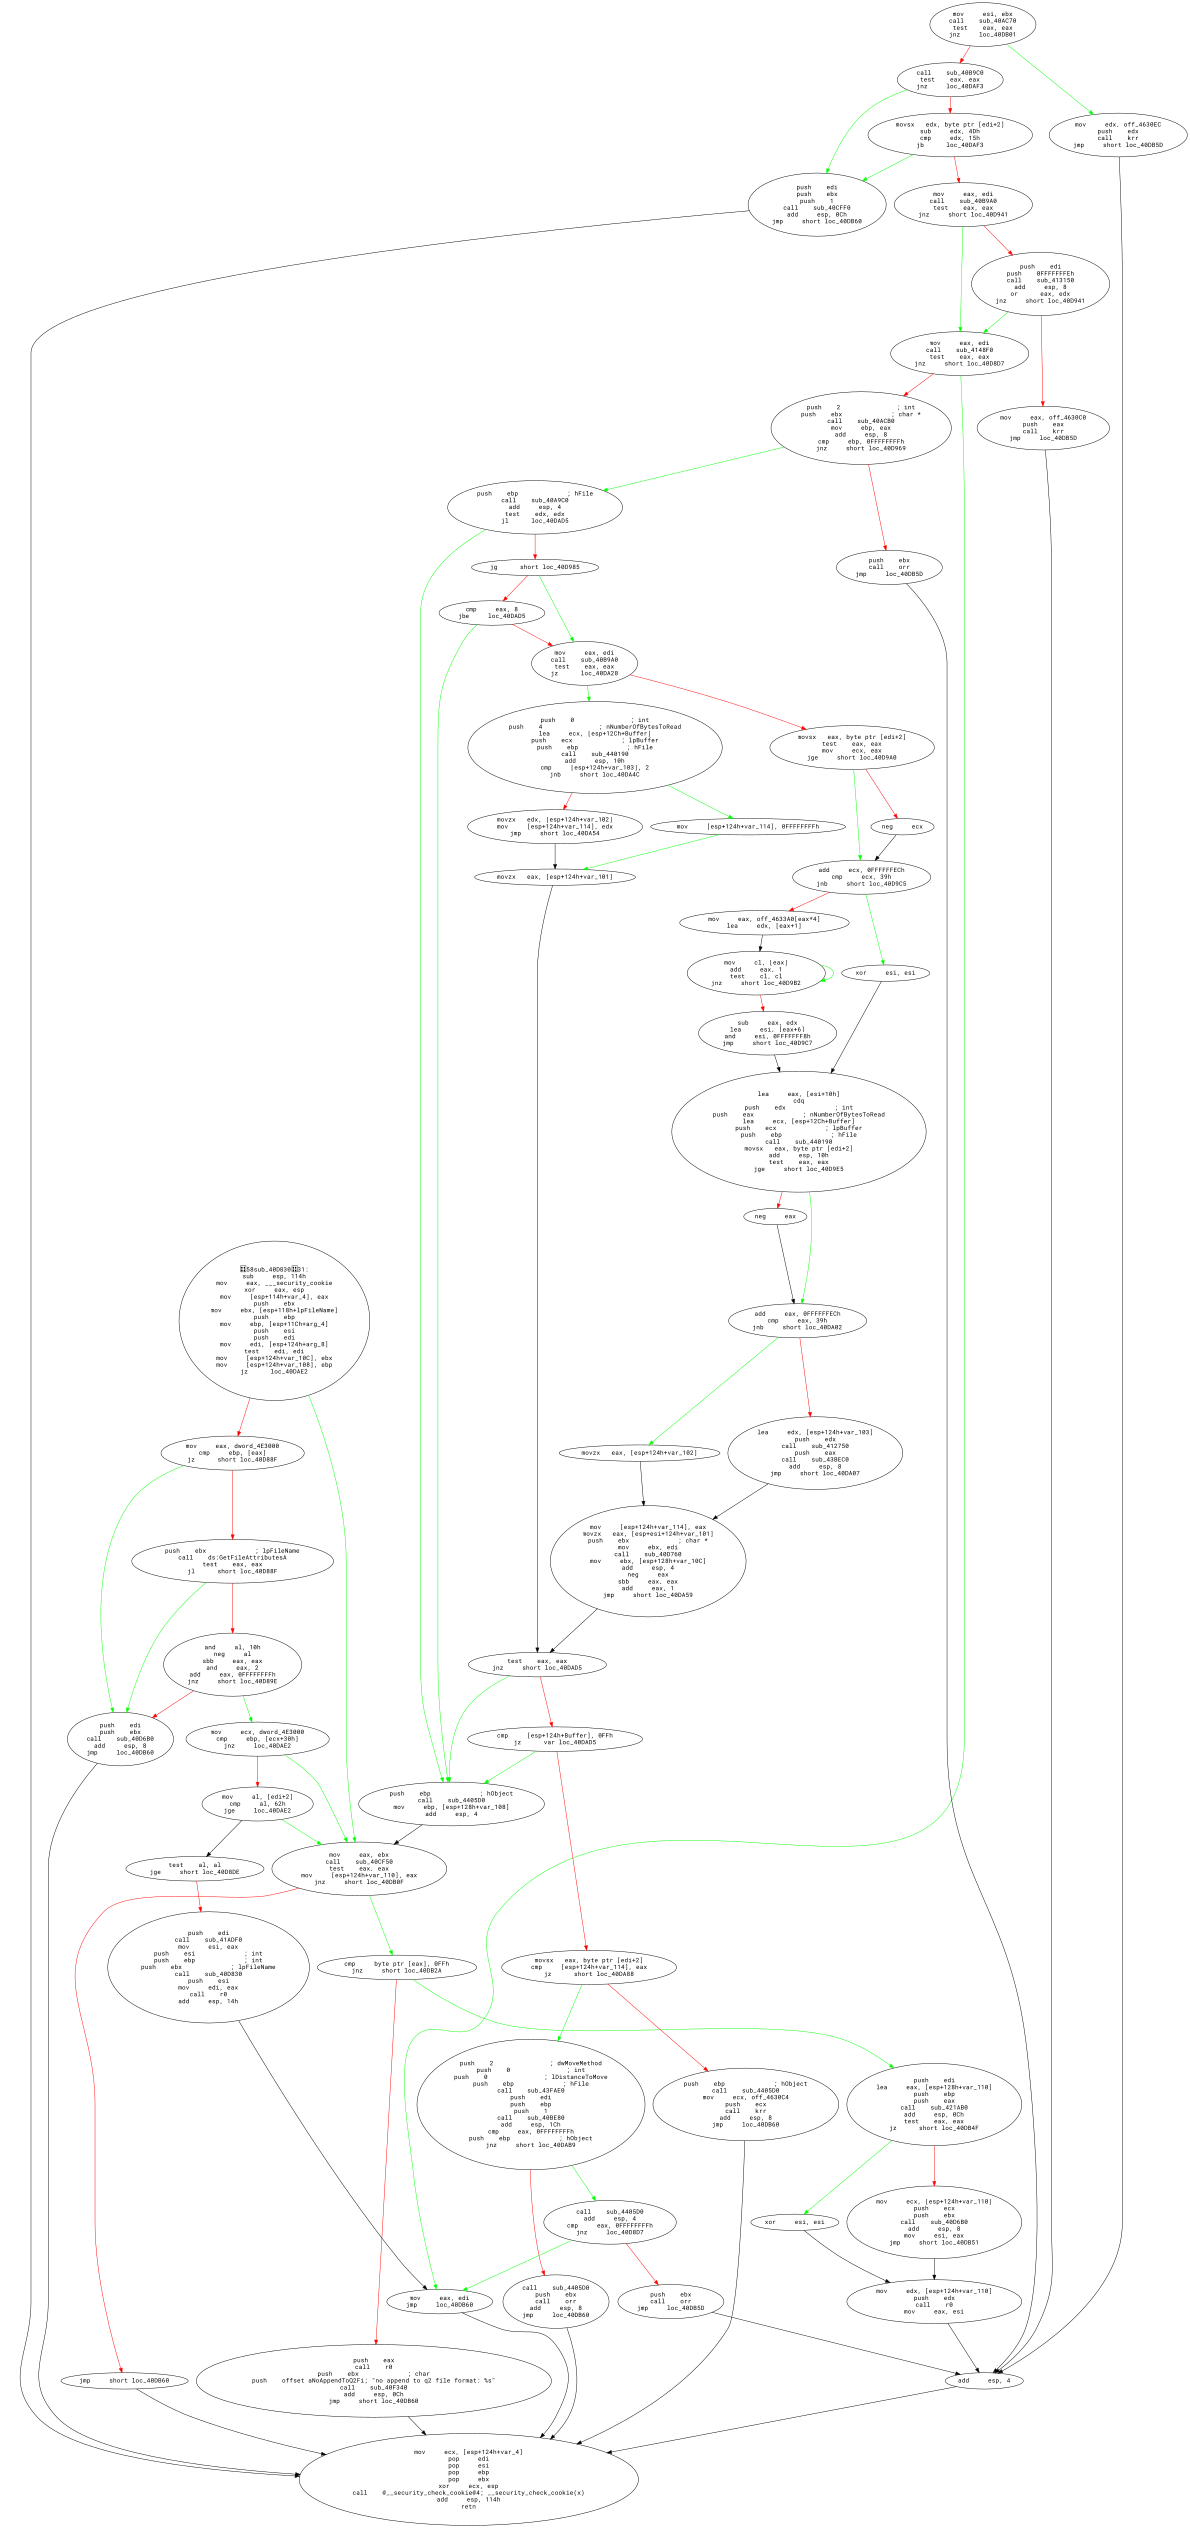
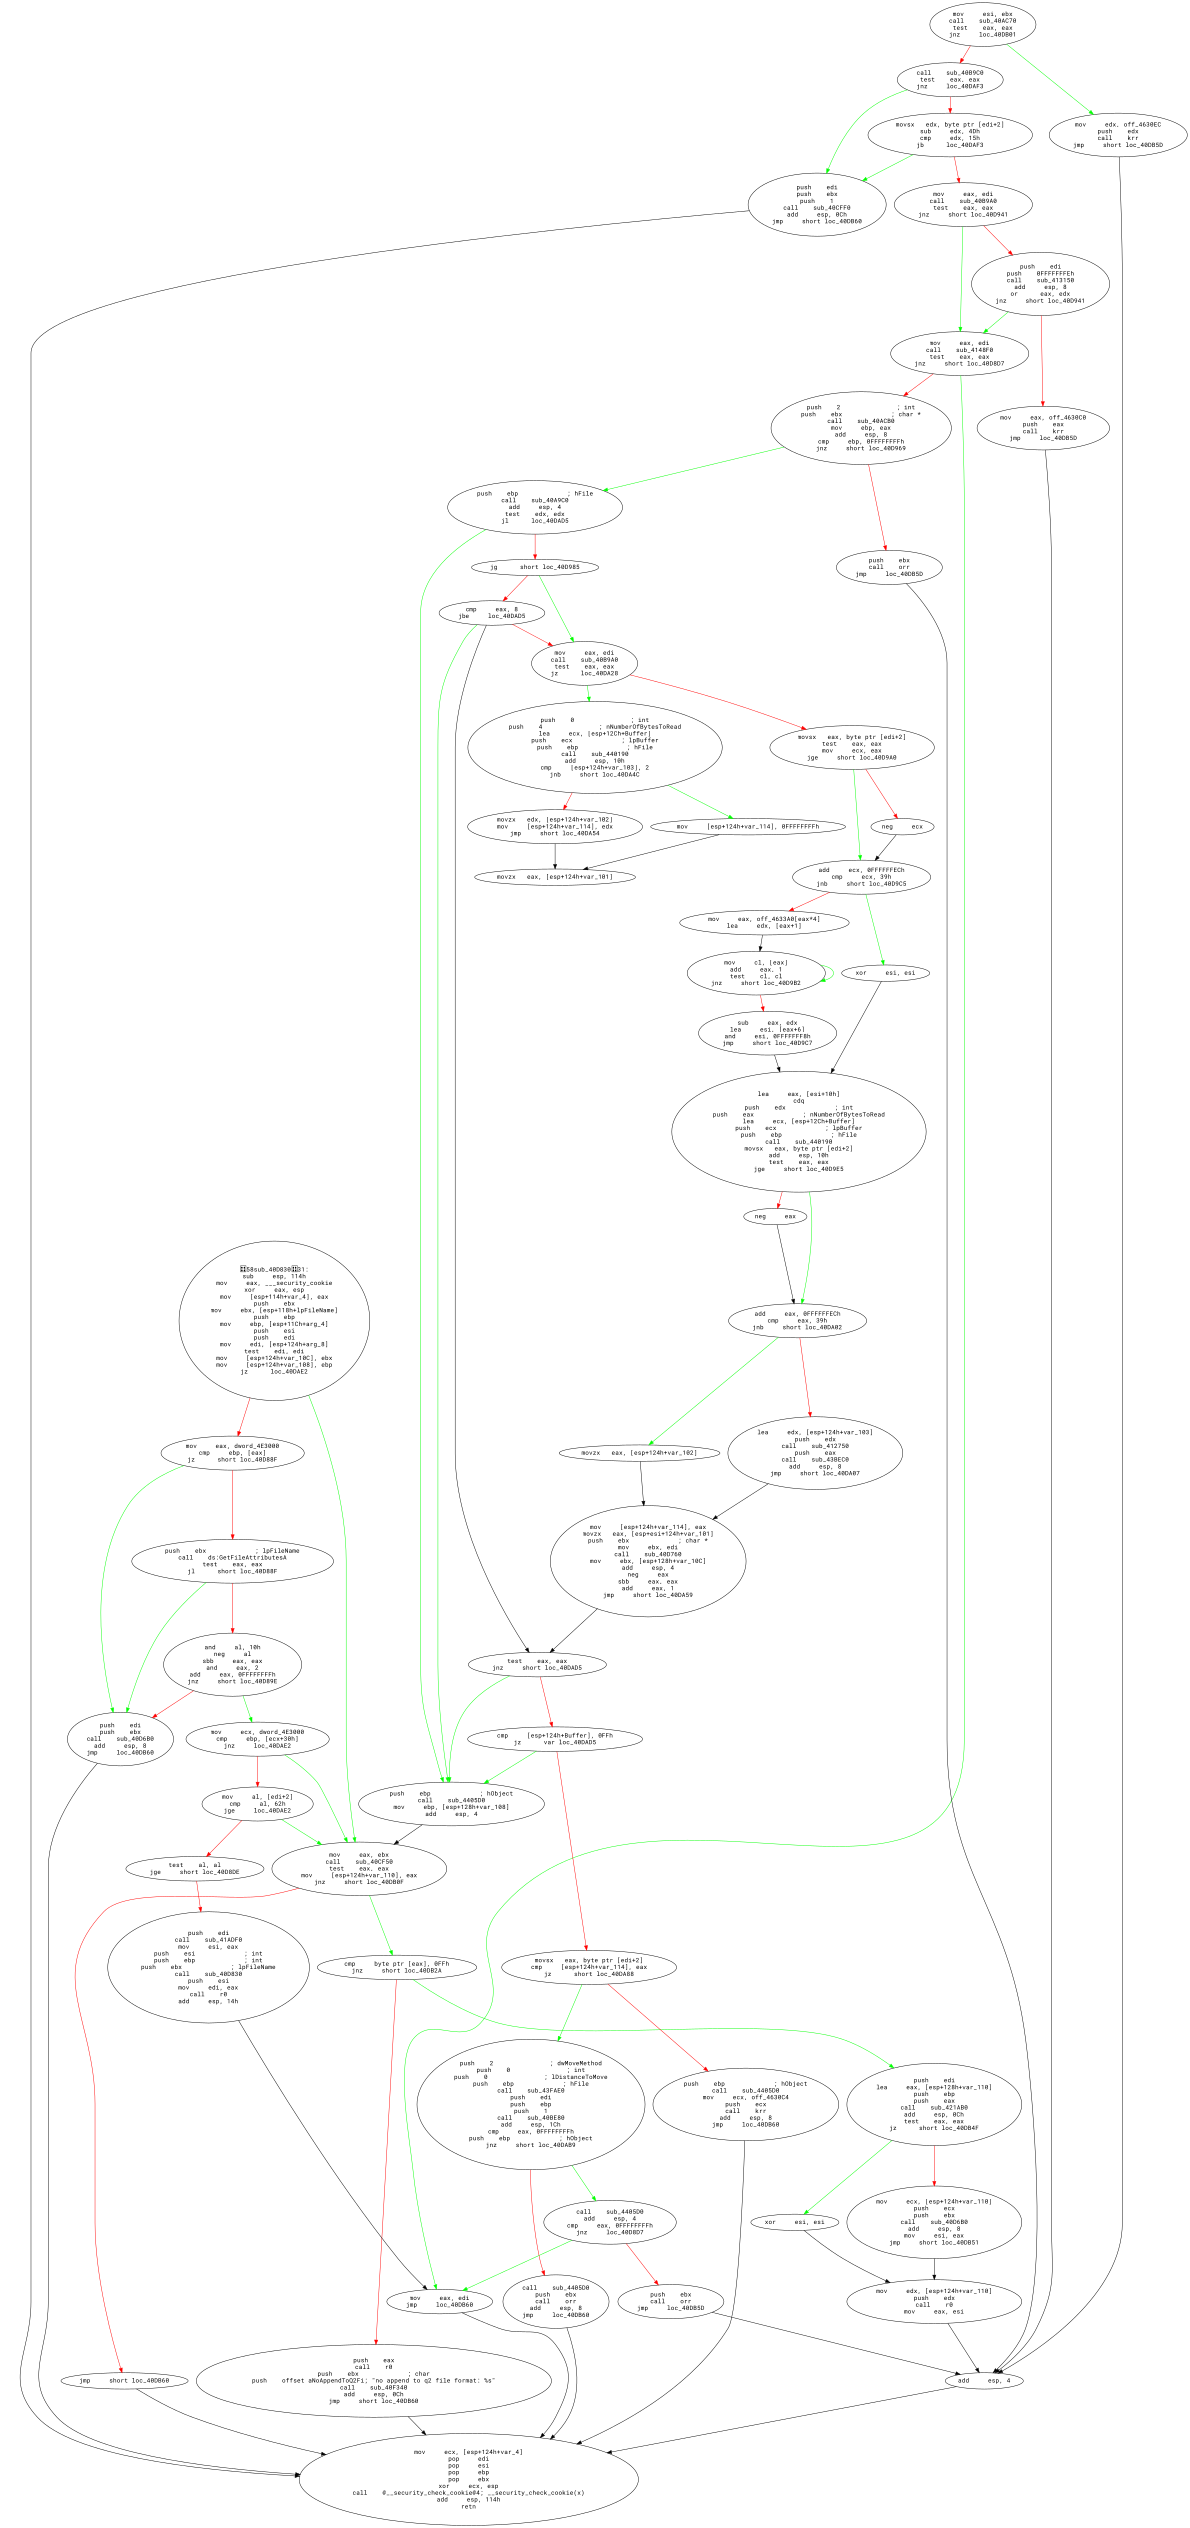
(654, 851) -> (654, 851)
(537, 1266) -> (455, 1142)
(226, 1837) -> (226, 1837)
